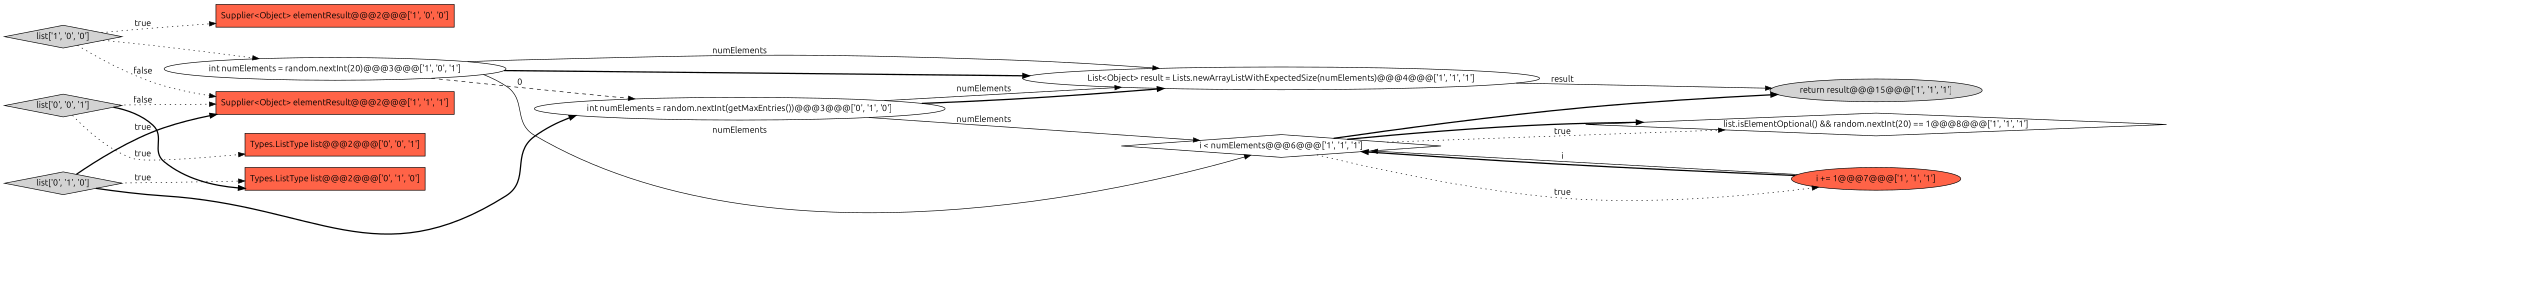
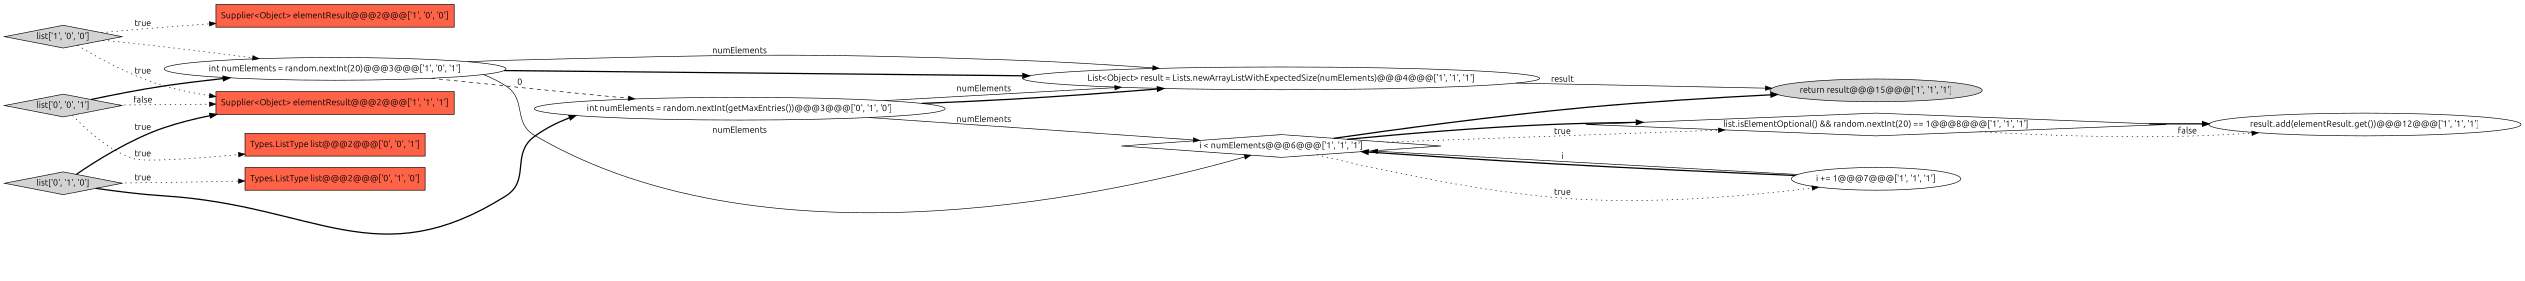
(143, 71) -> (143, 71)
none -> (2365, 124)
(159, 153) -> (153, 88)
(1876, 179) -> (1876, 179)
